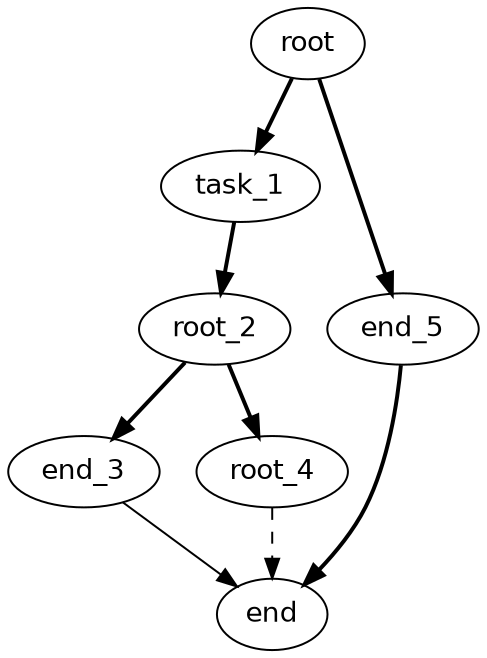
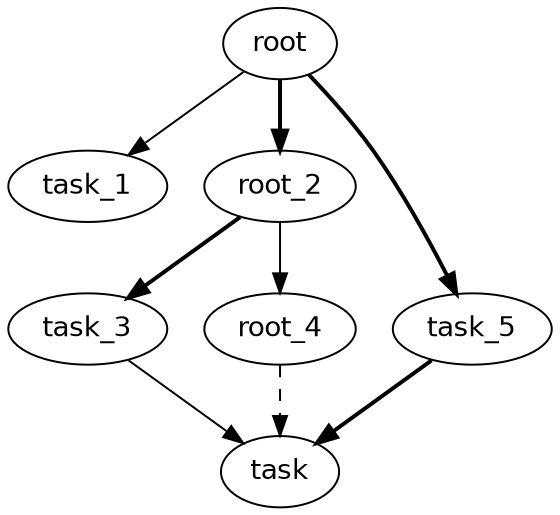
(279, 106) -> (195, 107)
(230, 247) -> (280, 105)
(403, 329) -> (472, 329)
(240, 391) -> (280, 248)
(84, 472) -> (88, 329)
(272, 614) -> (280, 472)
